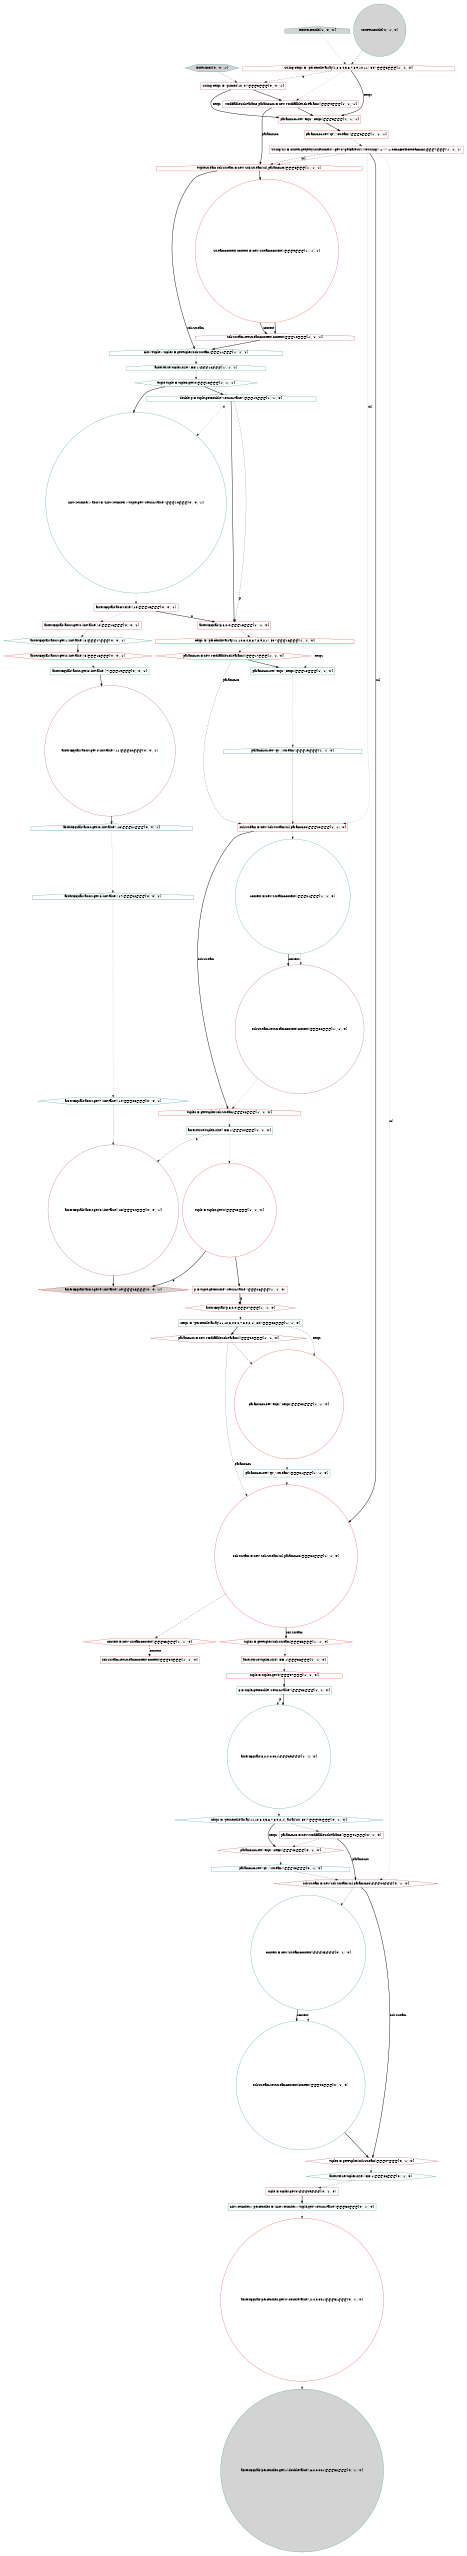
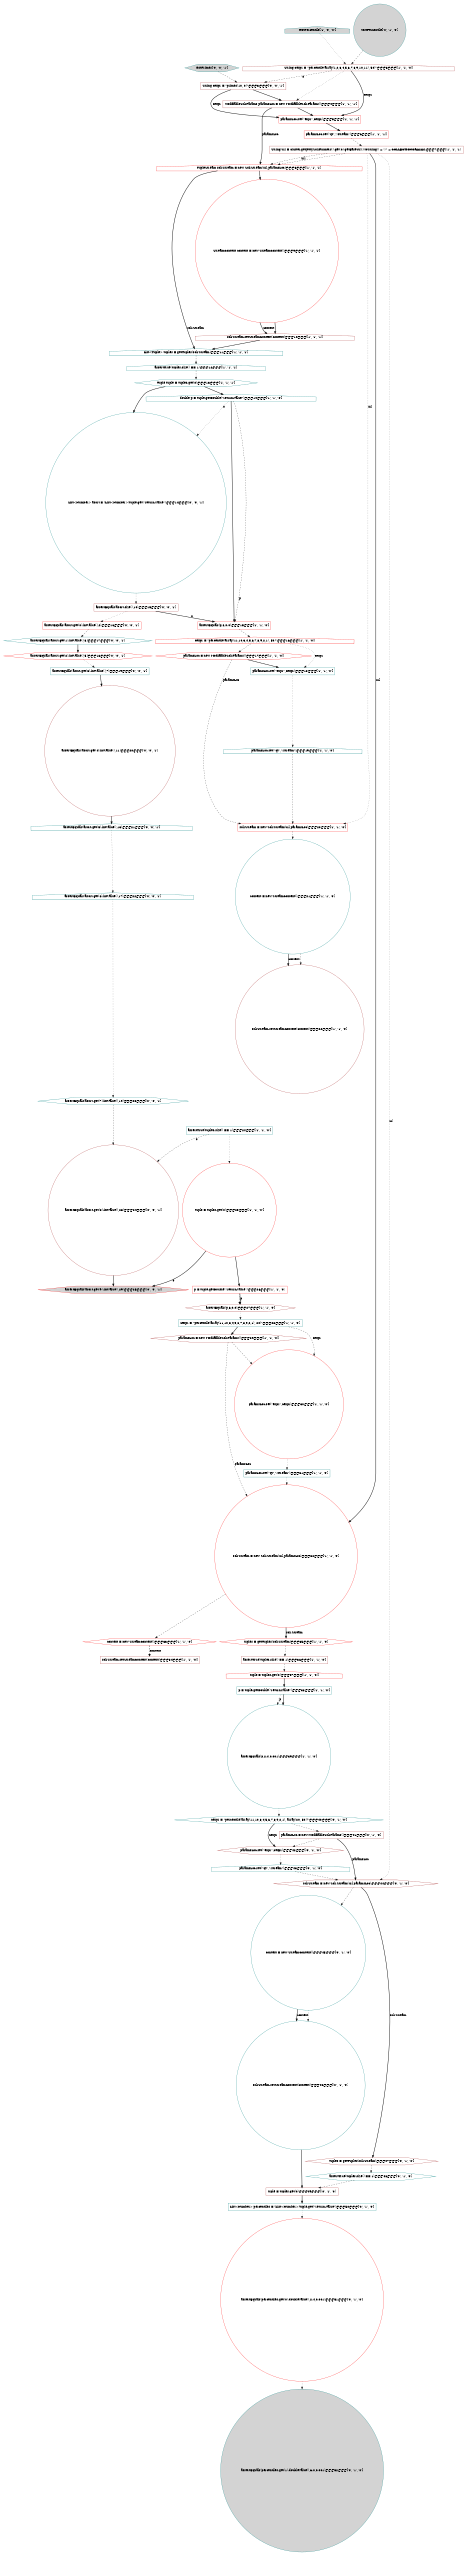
(229, 1112) -> none
(356, 2144) -> (302, 2168)
